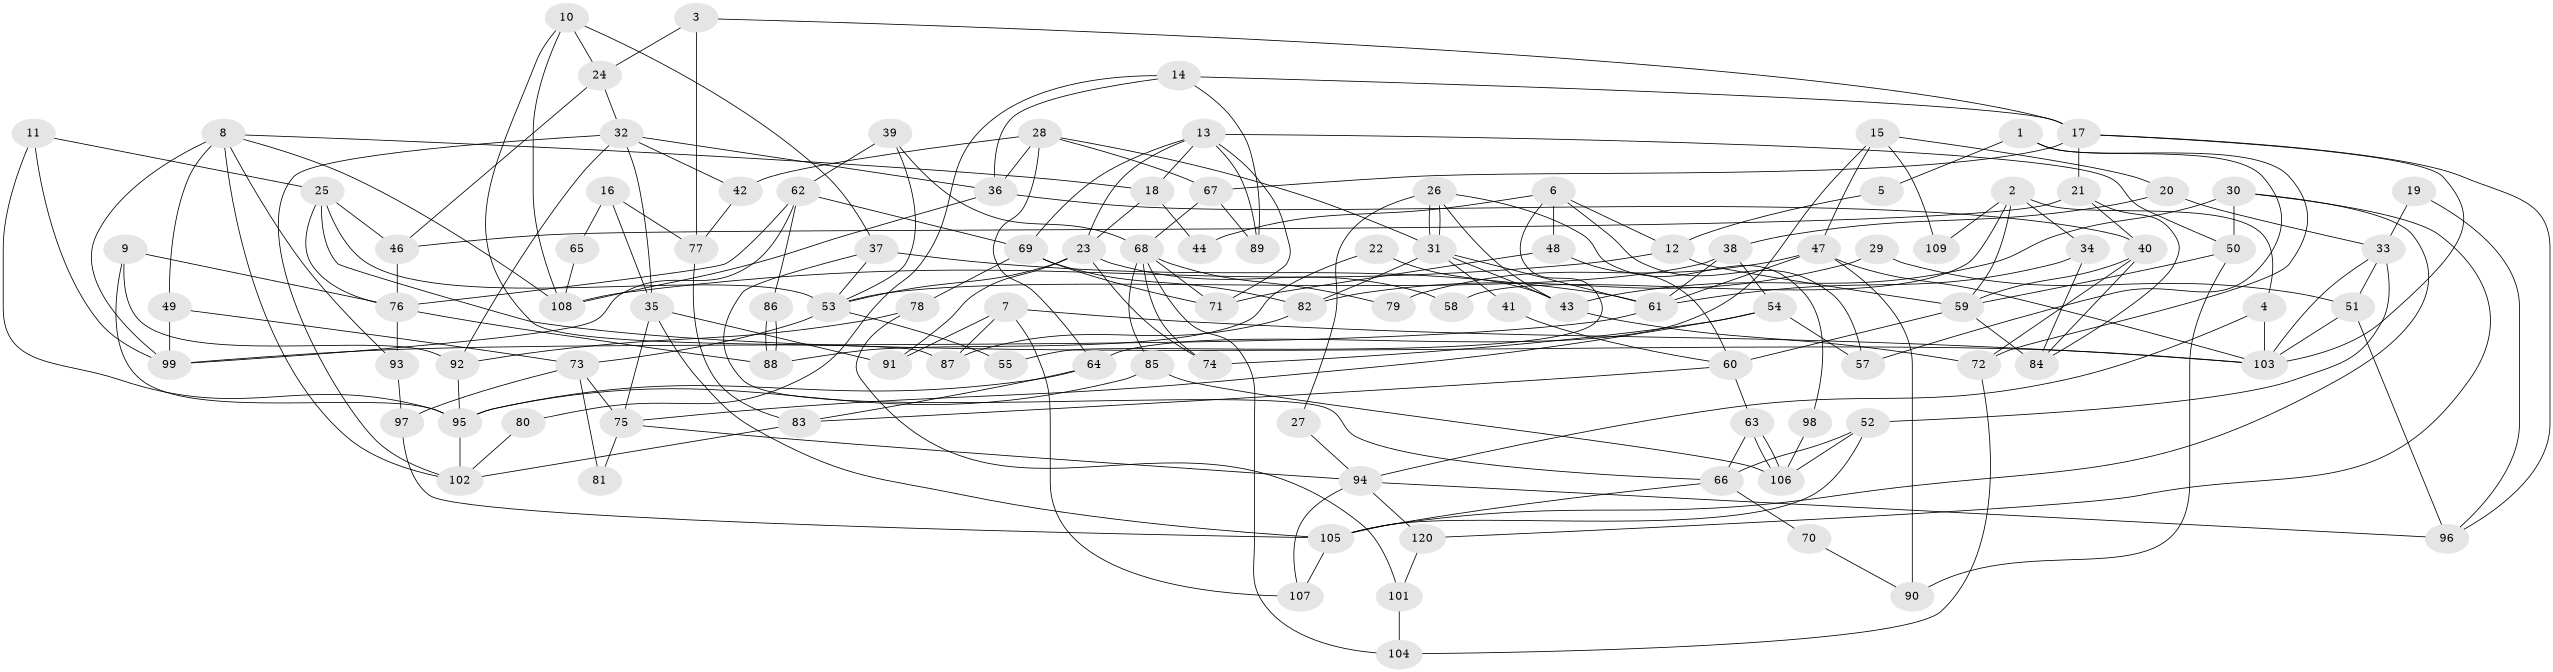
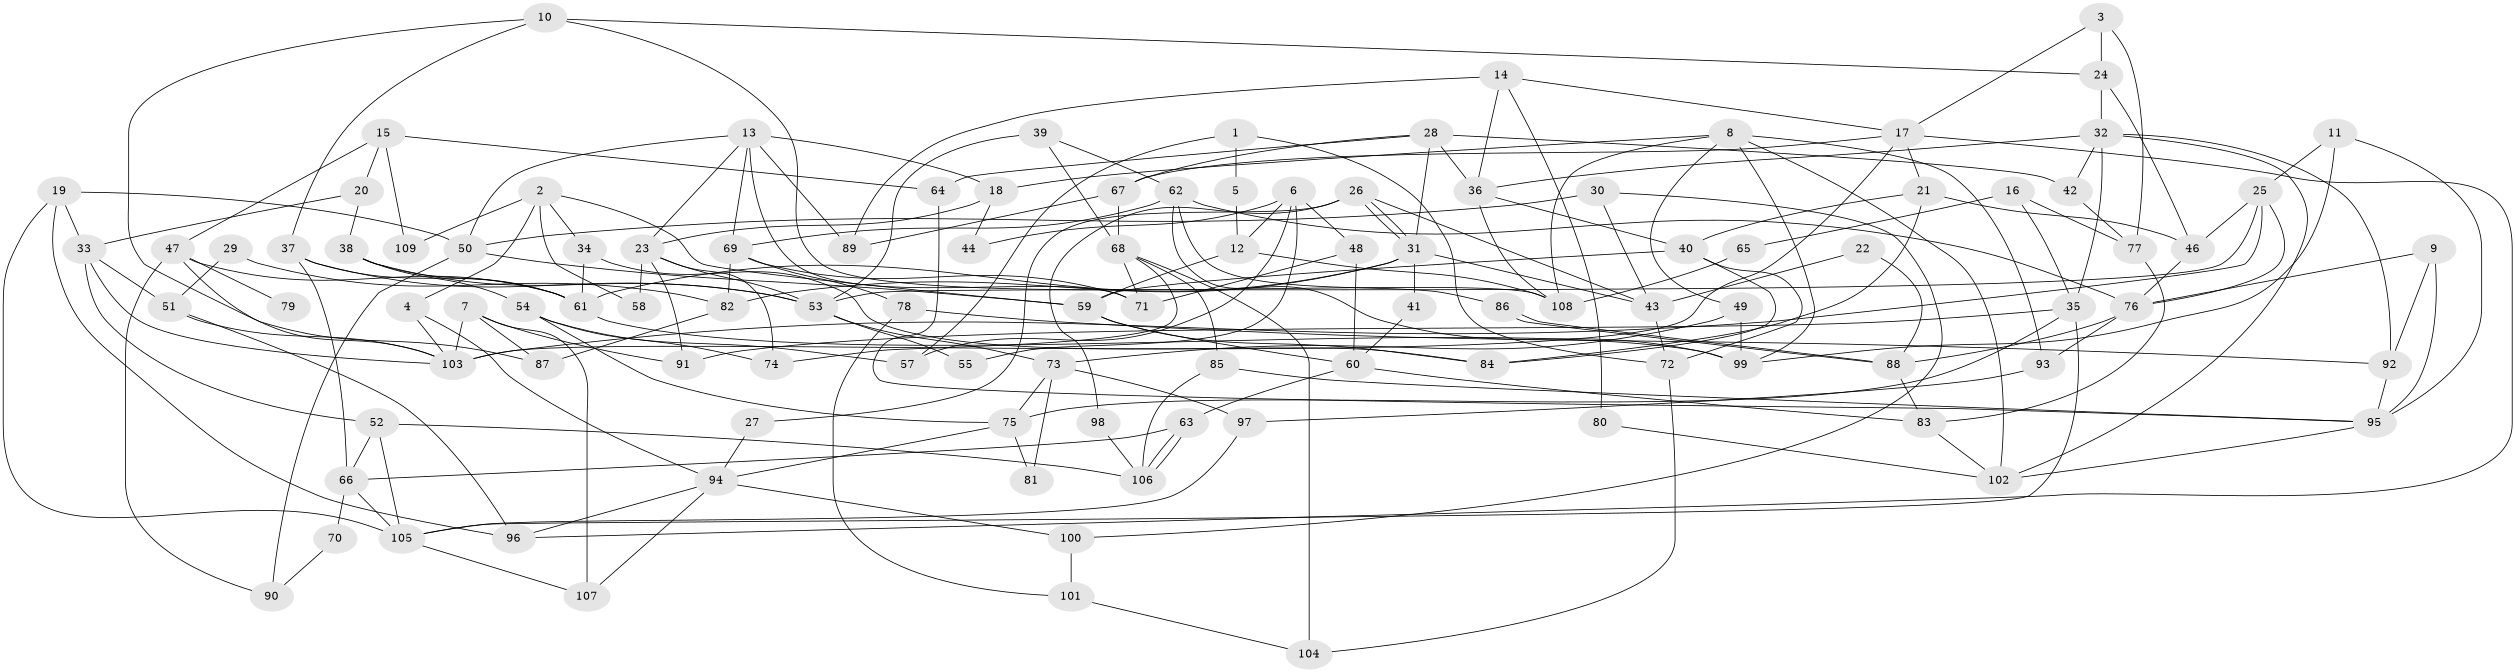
none -> (267, 203)
(1265, 283) -> none
(973, 392) -> (1910, 395)
(2028, 475) -> (51, 507)
(1423, 539) -> (1071, 539)
